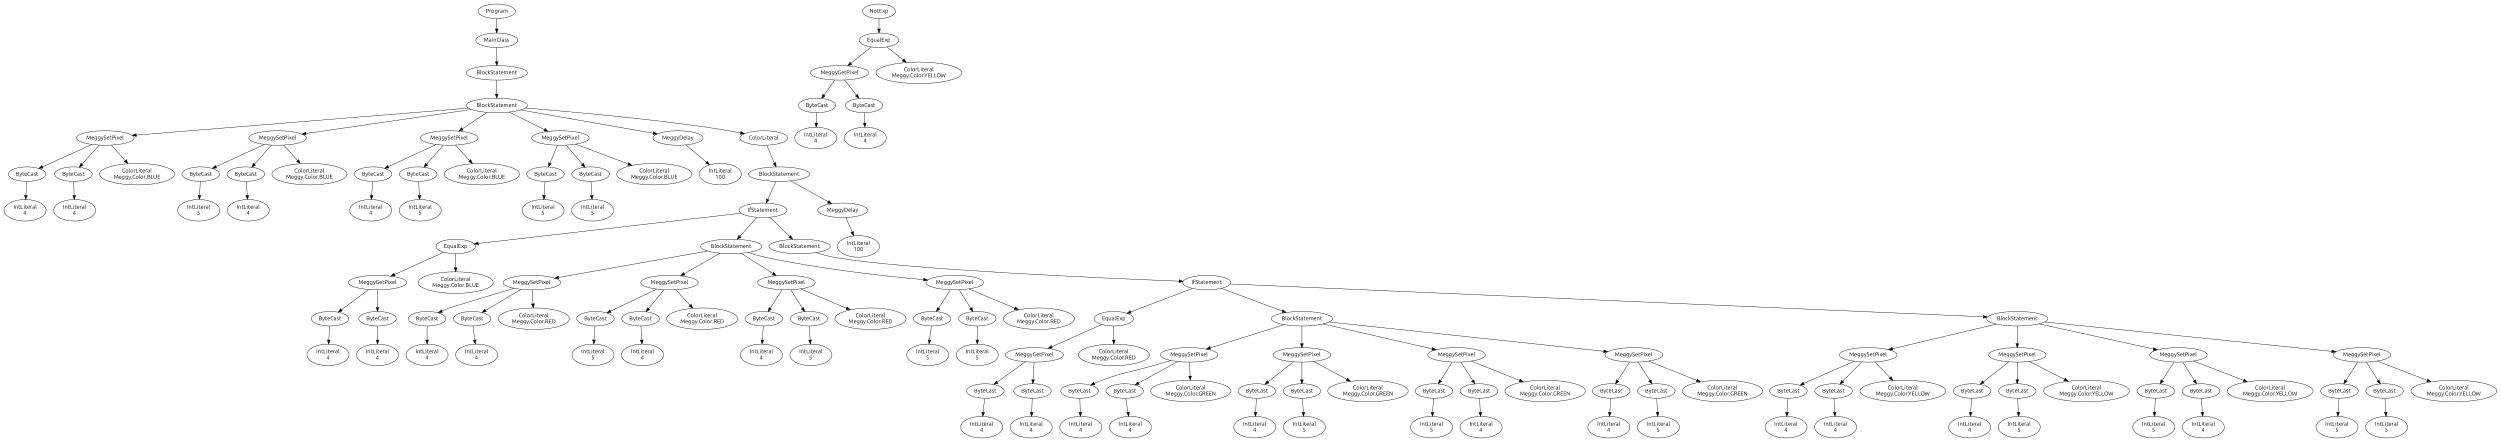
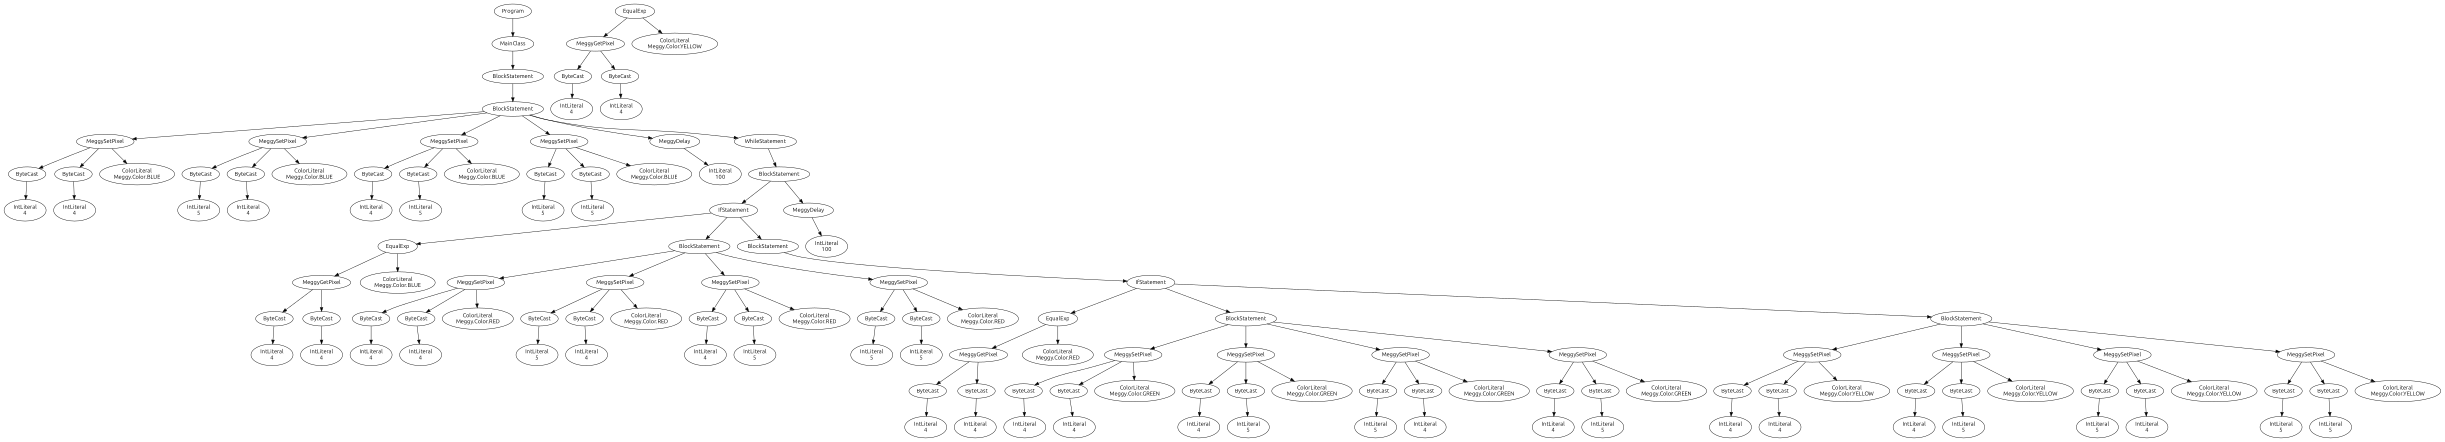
(879, 11) -> none
(764, 138) -> (765, 142)
